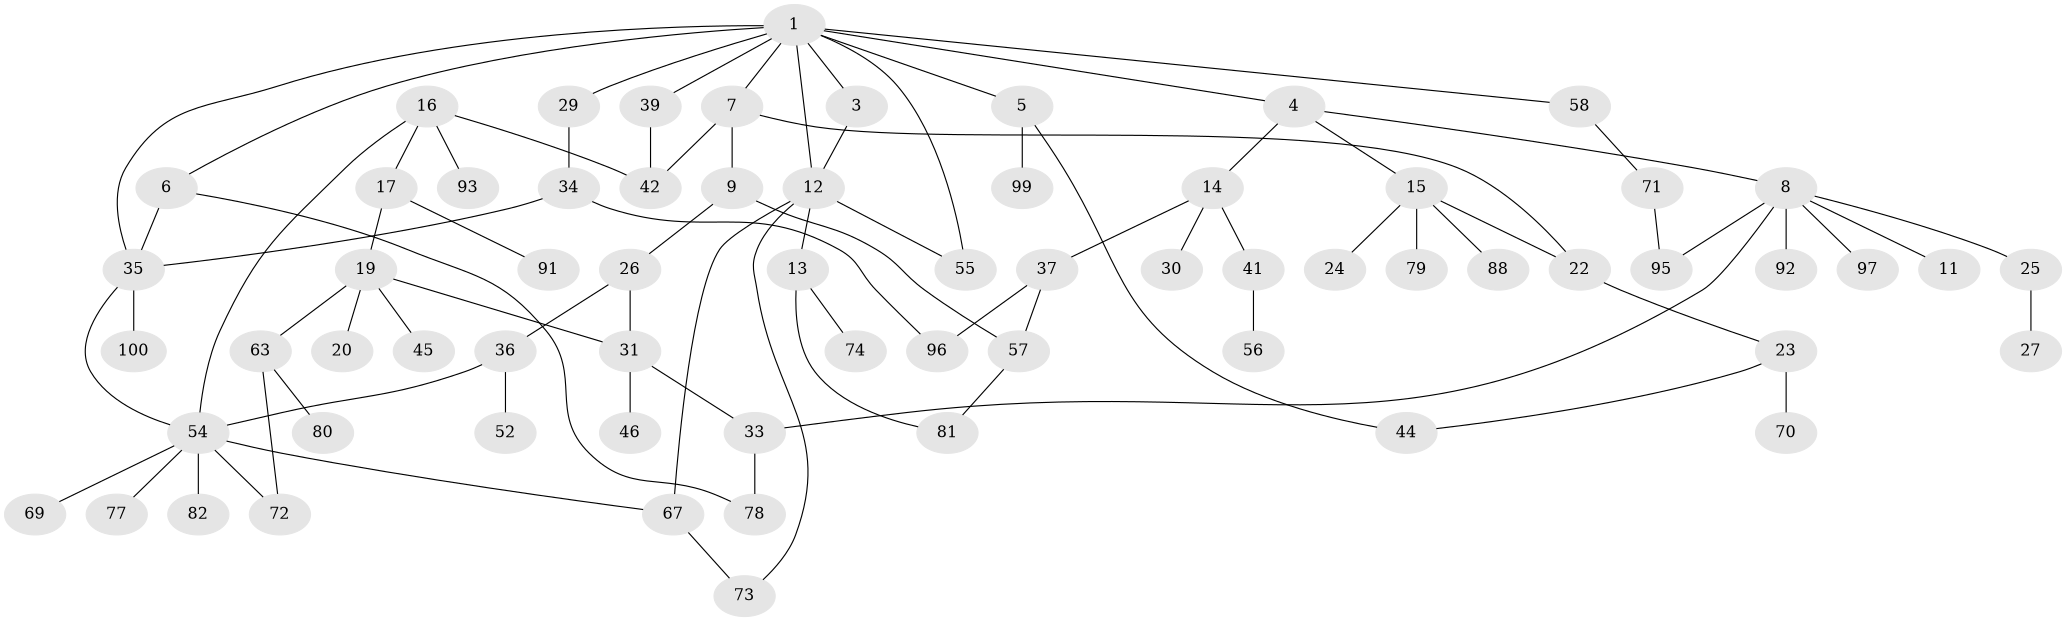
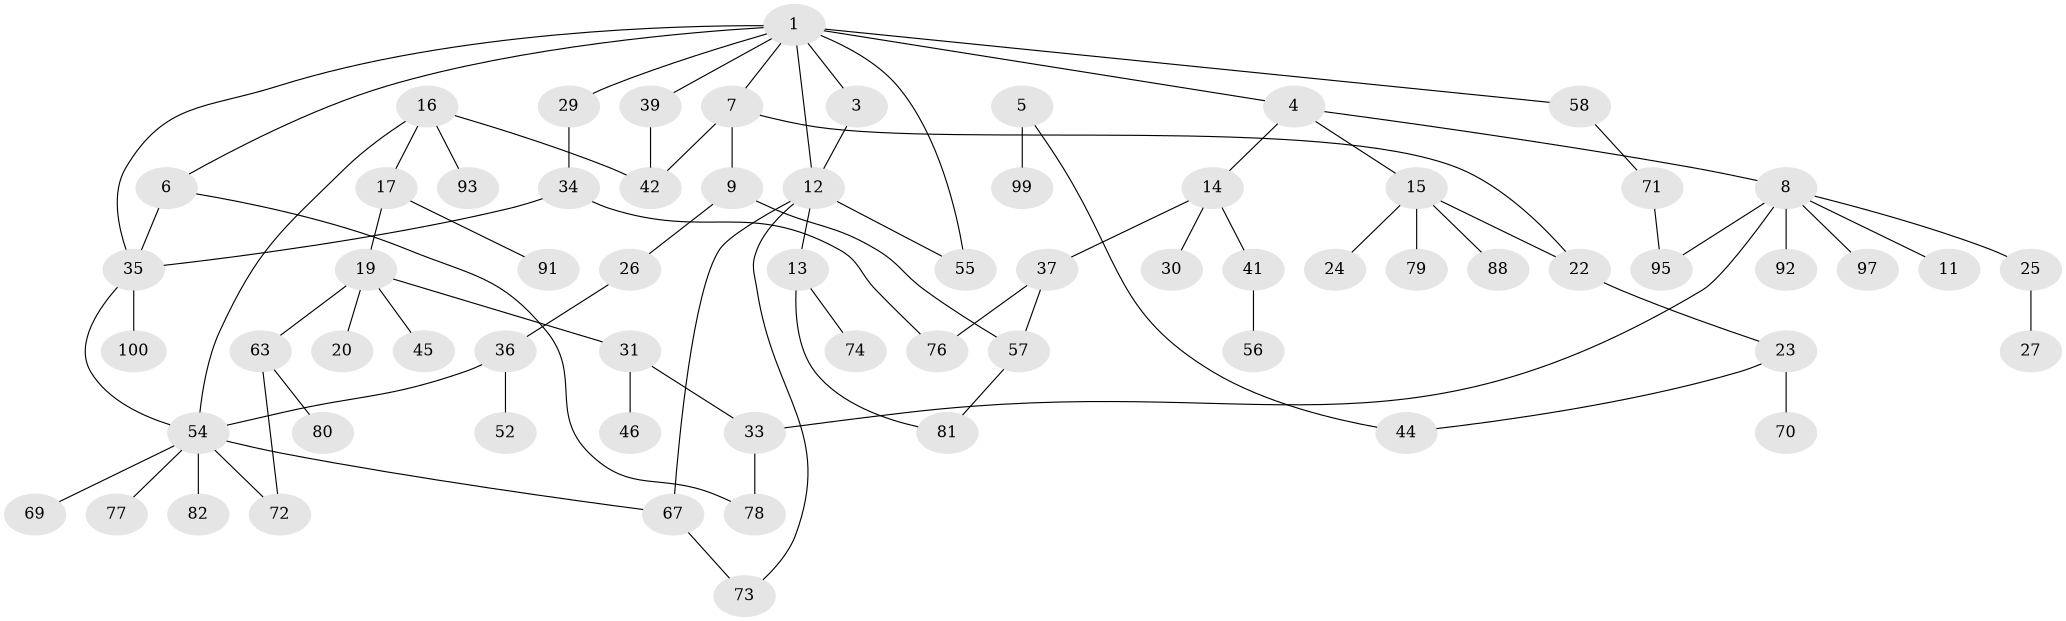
(908, 66) -> none
(630, 311) -> none
(937, 351) -> (937, 351)
